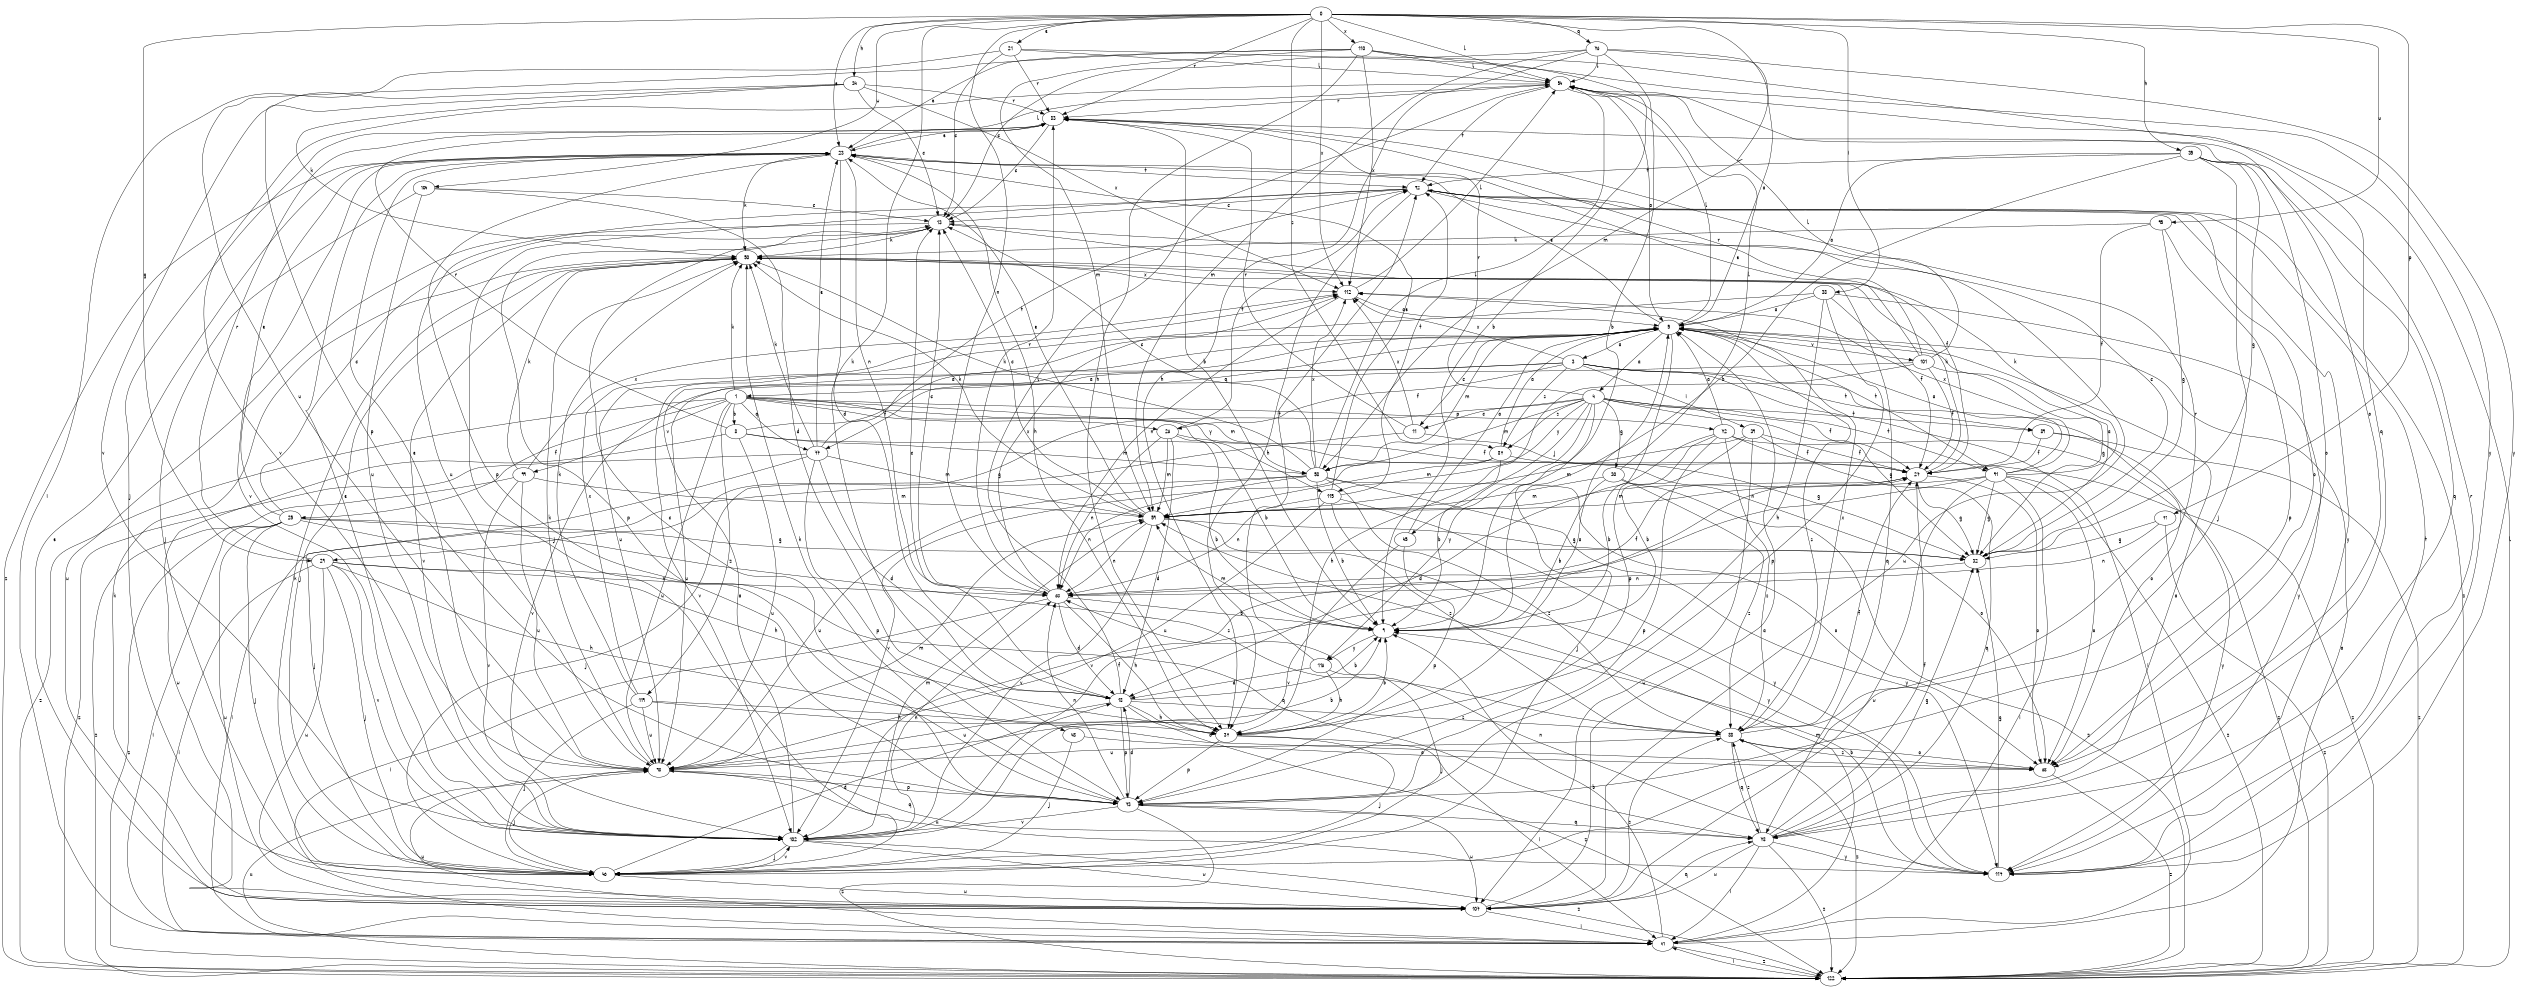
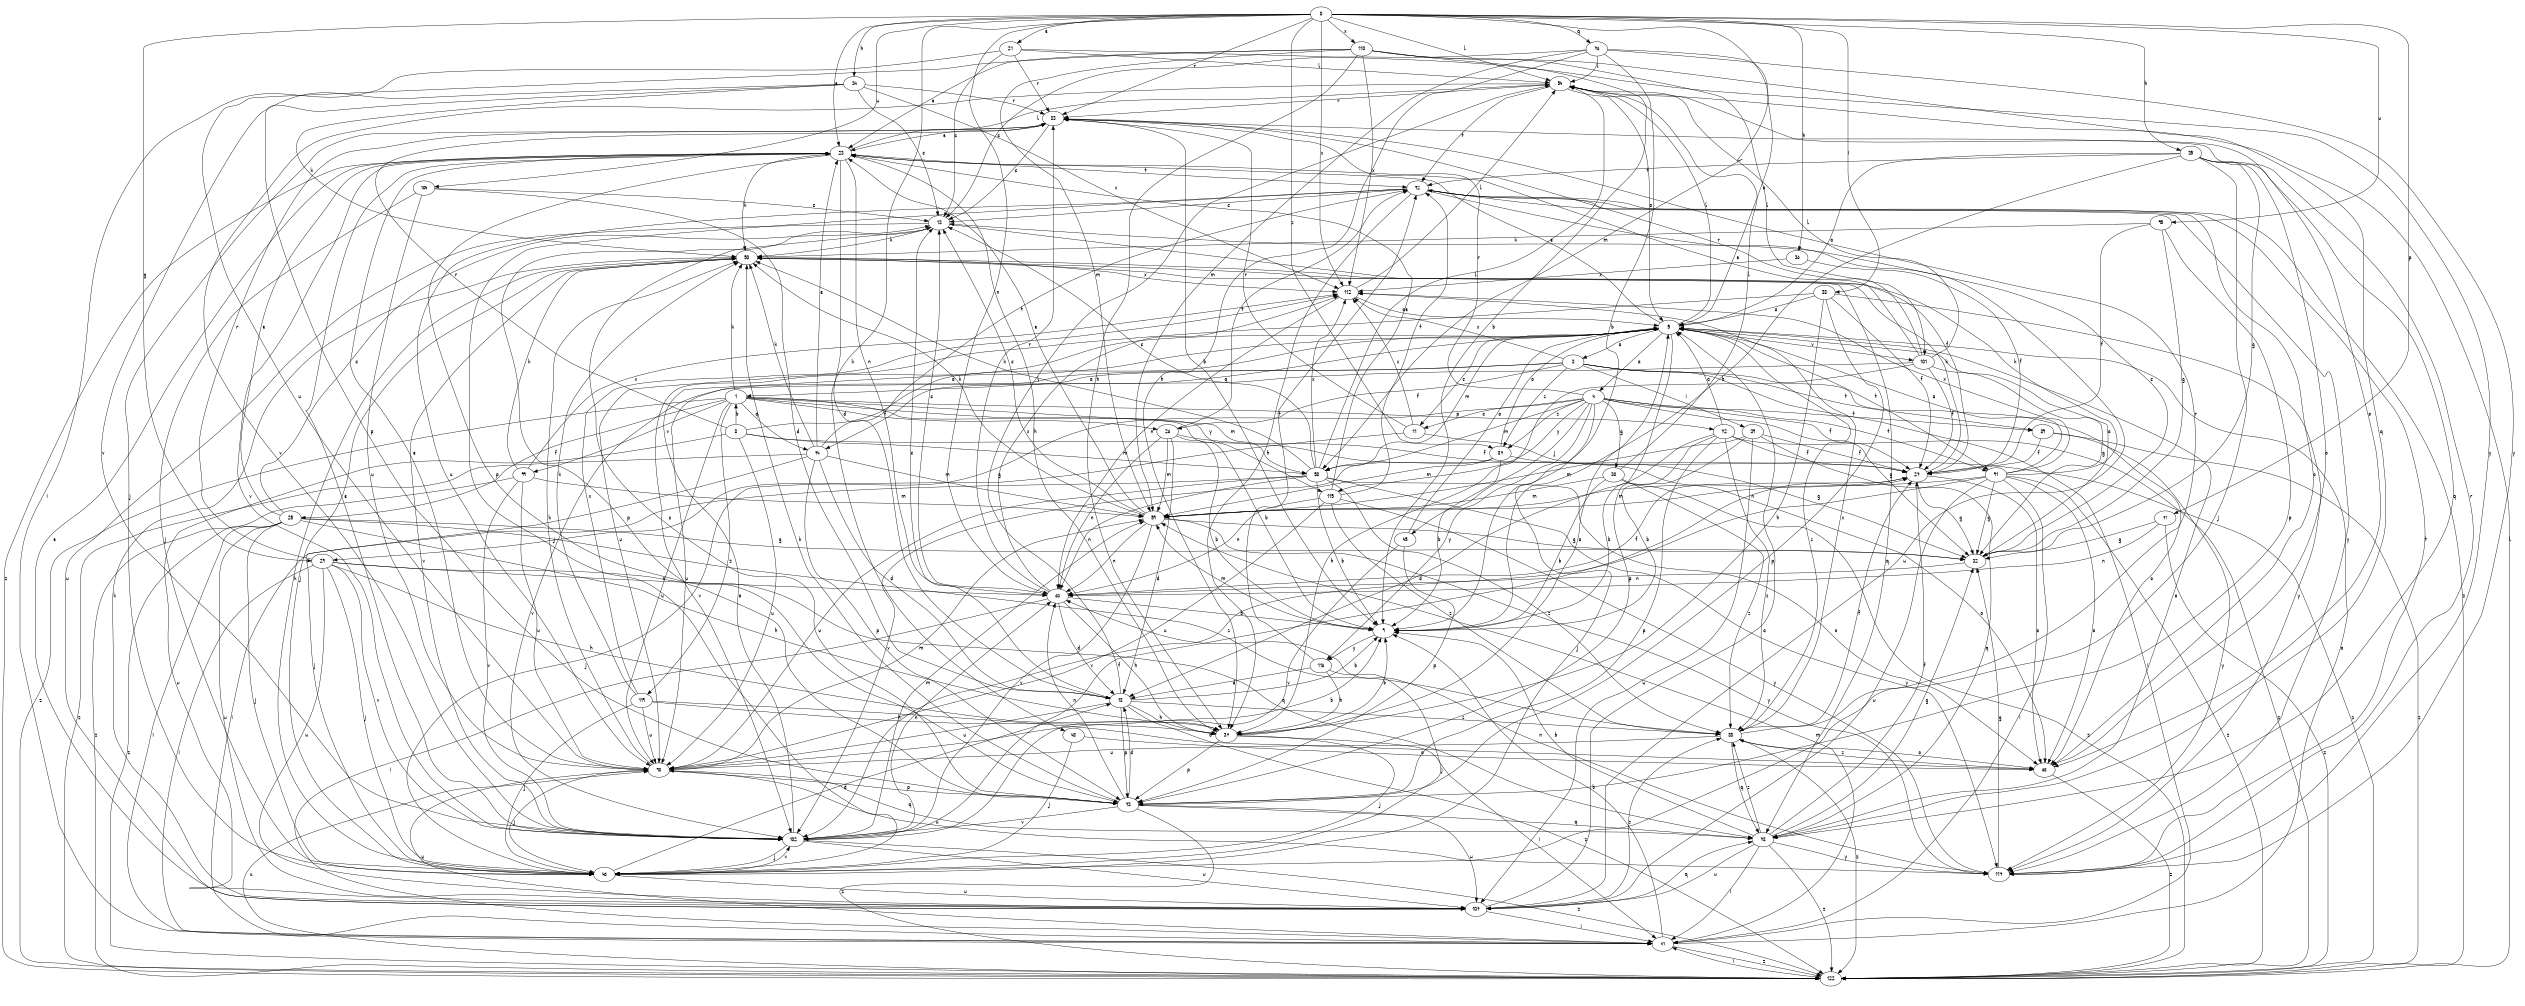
(1459, 66) -> (1713, 94)
none -> (1797, 258)
(734, 412) -> (736, 416)
(817, 453) -> (817, 453)
(1742, 712) -> (1560, 747)
